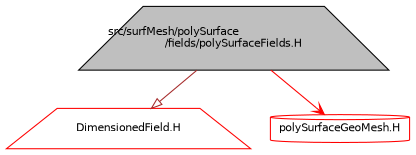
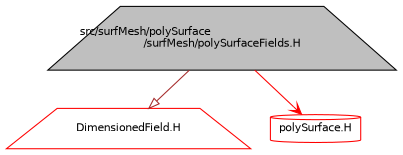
(234, 38) -> (222, 38)
(340, 129) -> (316, 129)
